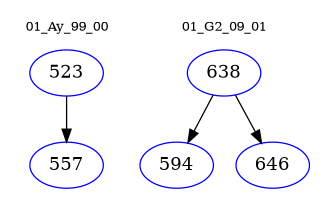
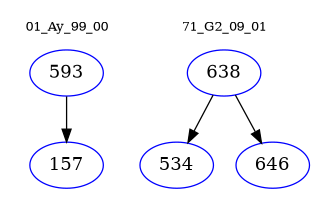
(225, 28) -> (225, 28)
(67, 73) -> (67, 73)
(67, 165) -> (67, 165)
(177, 165) -> (177, 165)
